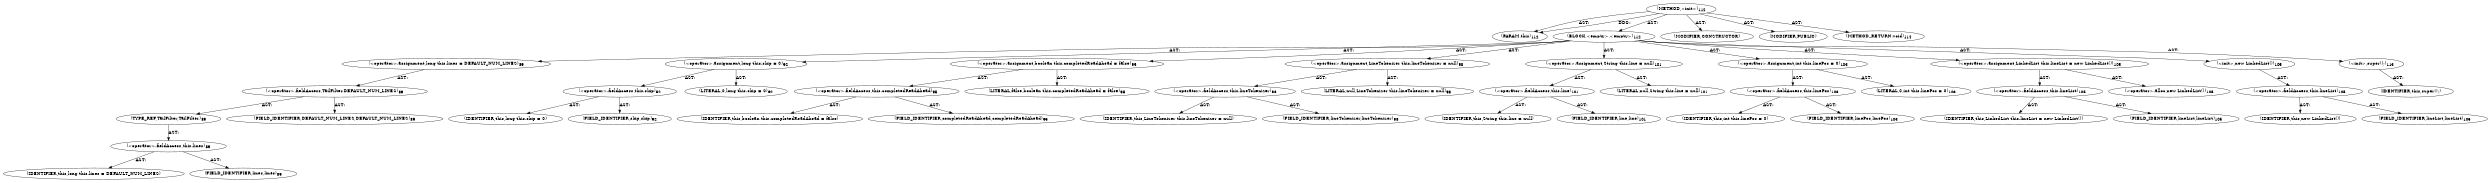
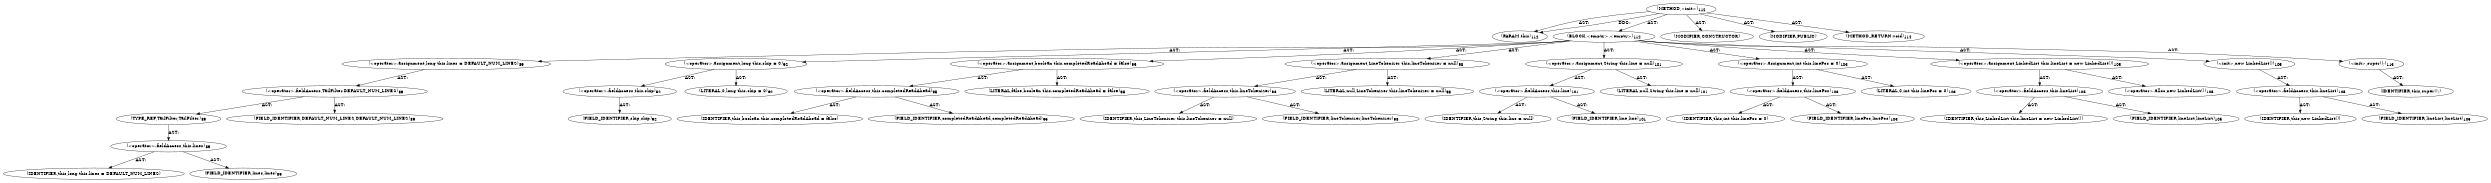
(506, 119) -> none
